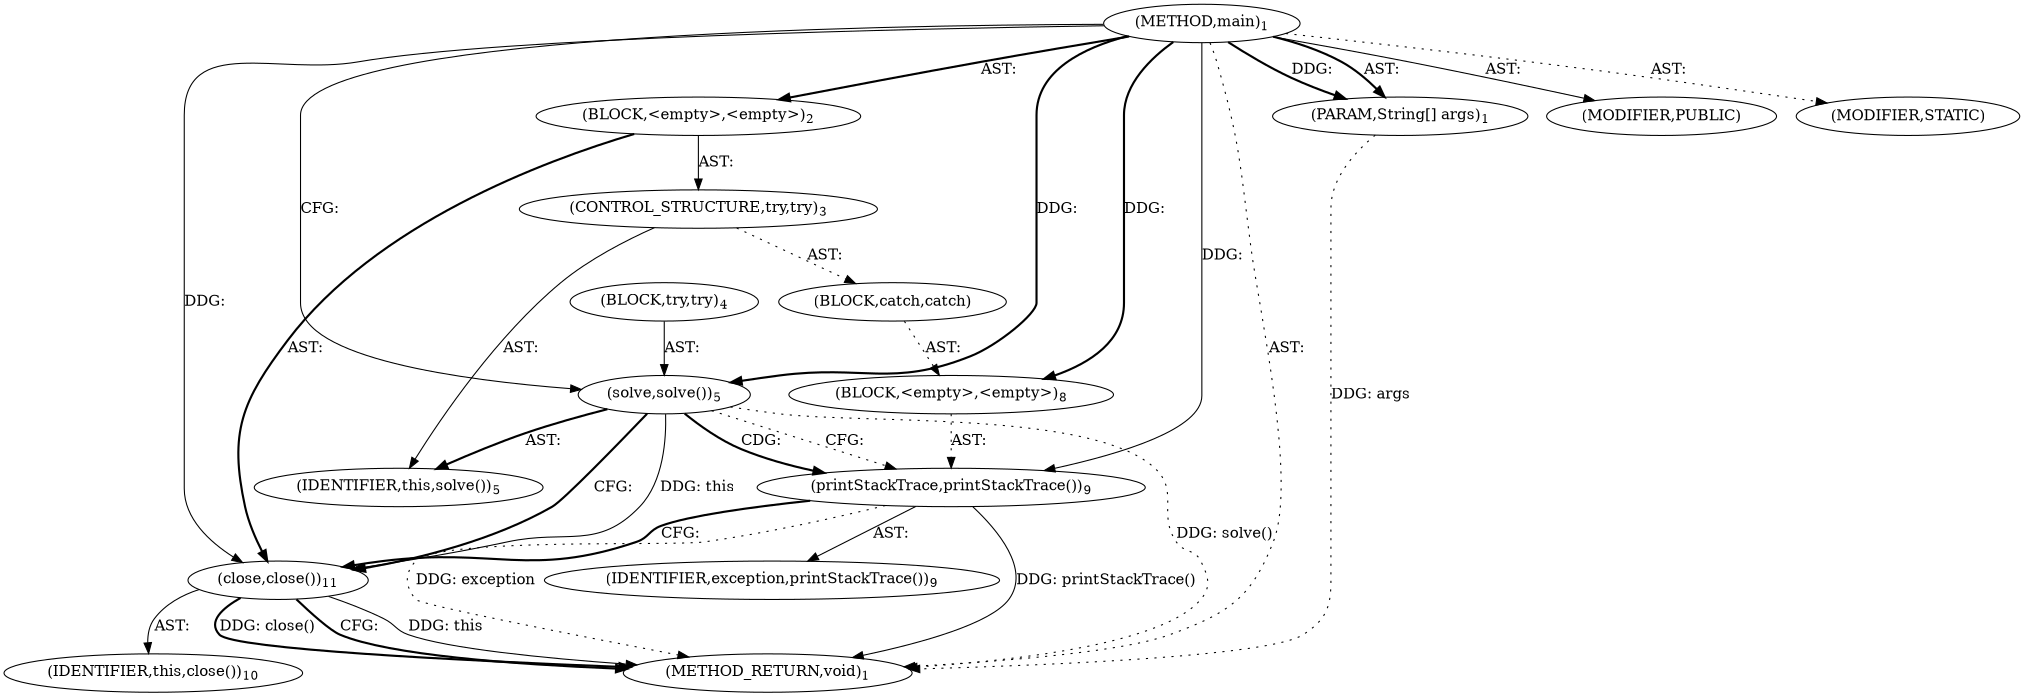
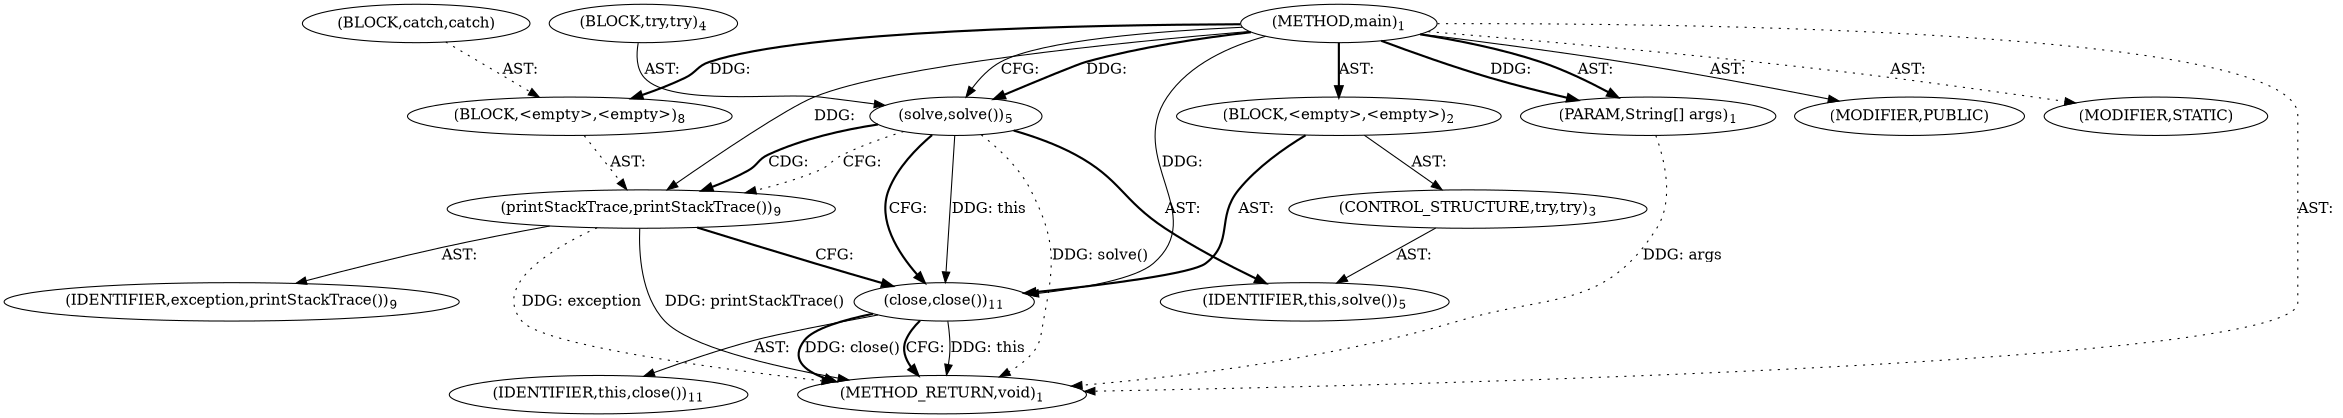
(791, 253) -> none
(251, 671) -> (696, 393)
